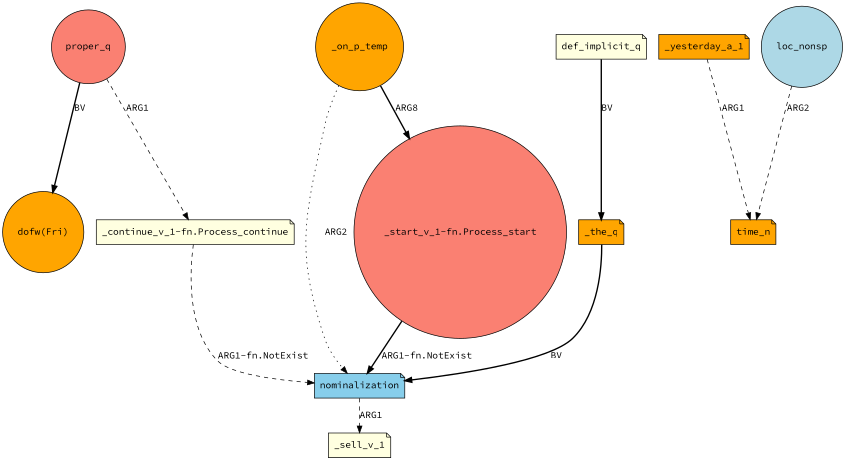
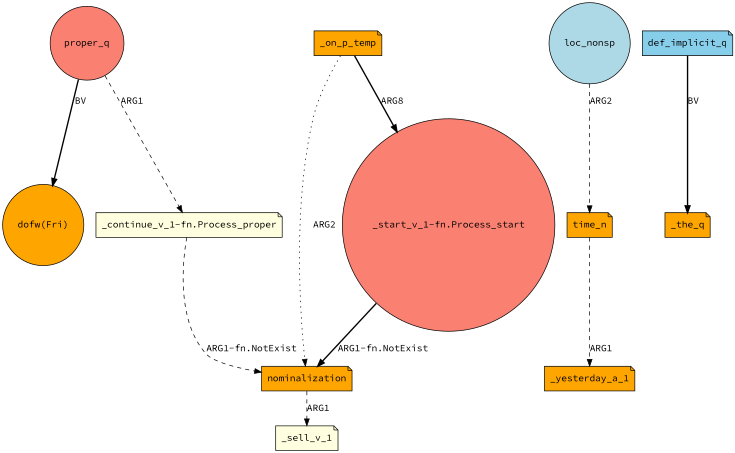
(360, 47) -> (348, 43)
(601, 47) -> (688, 43)
(728, 136) -> (590, 298)
(195, 232) -> (189, 225)
(543, 354) -> none
(360, 386) -> (307, 379)
